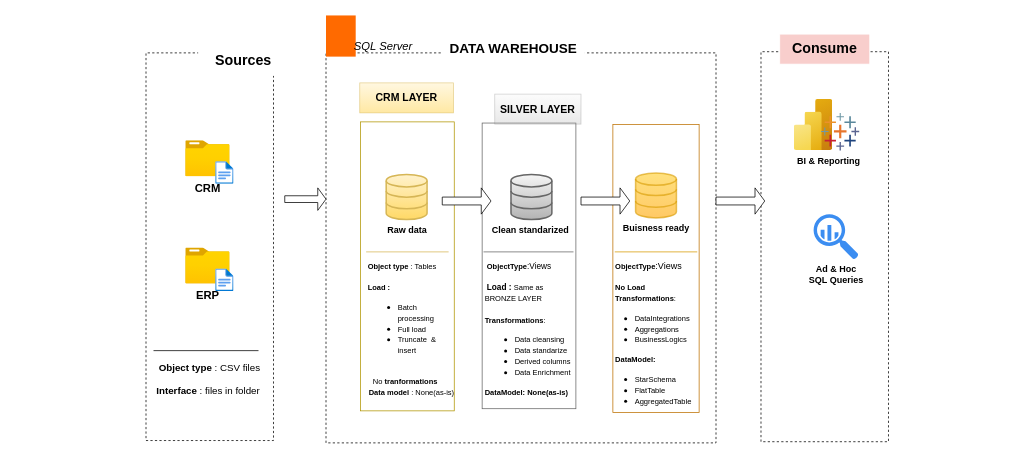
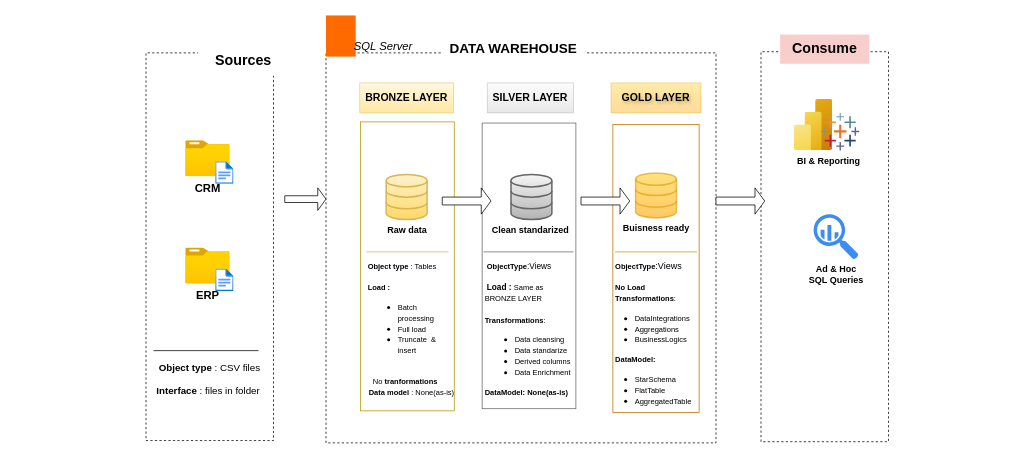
(407, 98) -> (407, 98)
none -> (656, 98)
(538, 109) -> (530, 98)
